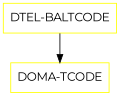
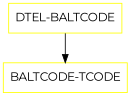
(60, 78) -> (65, 78)
